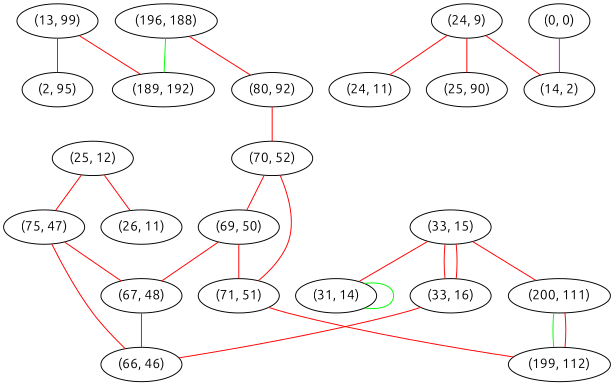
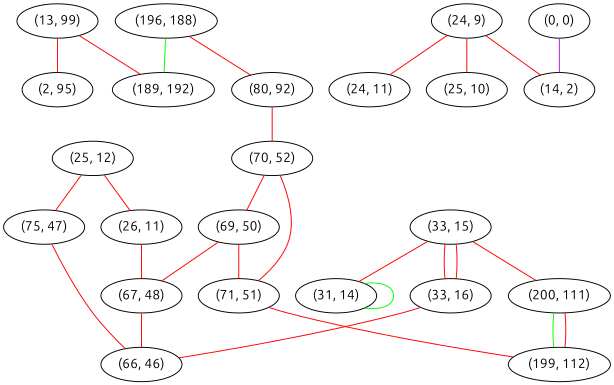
(467, 90) -> (467, 90)
(93, 262) -> (141, 262)
